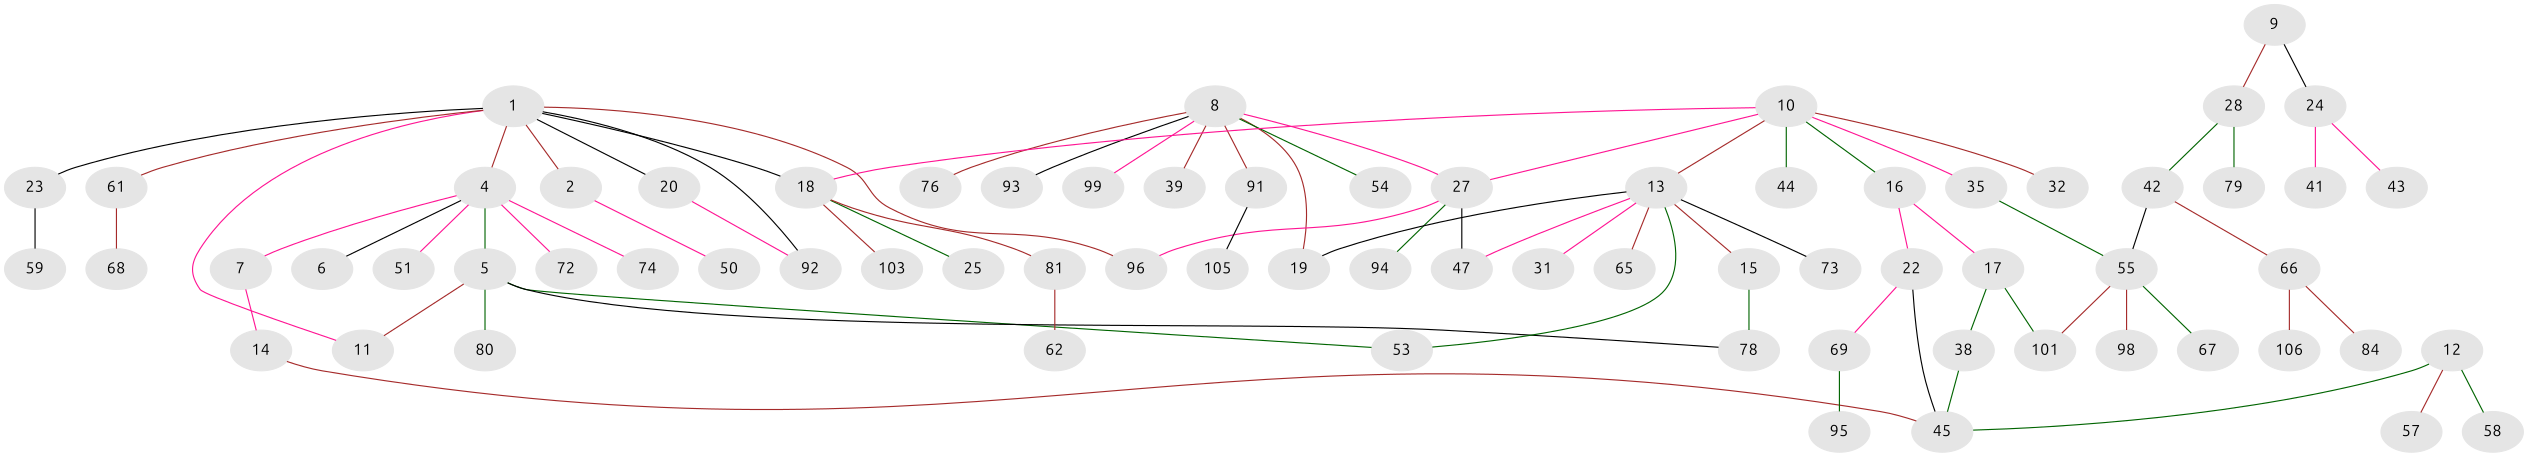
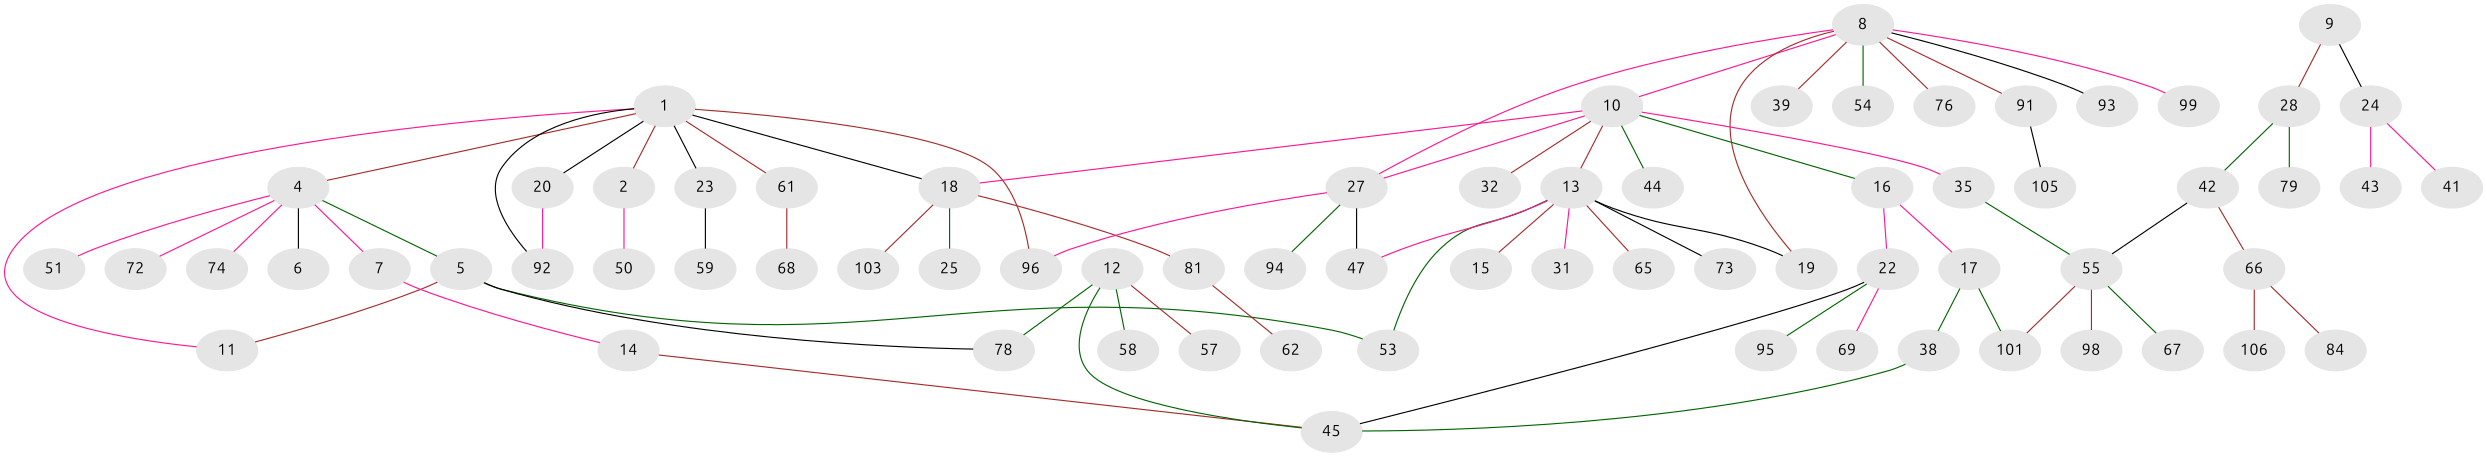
none -> (1737, 66)
(1749, 310) -> (1049, 316)
(485, 350) -> none
(1839, 391) -> (1827, 310)
